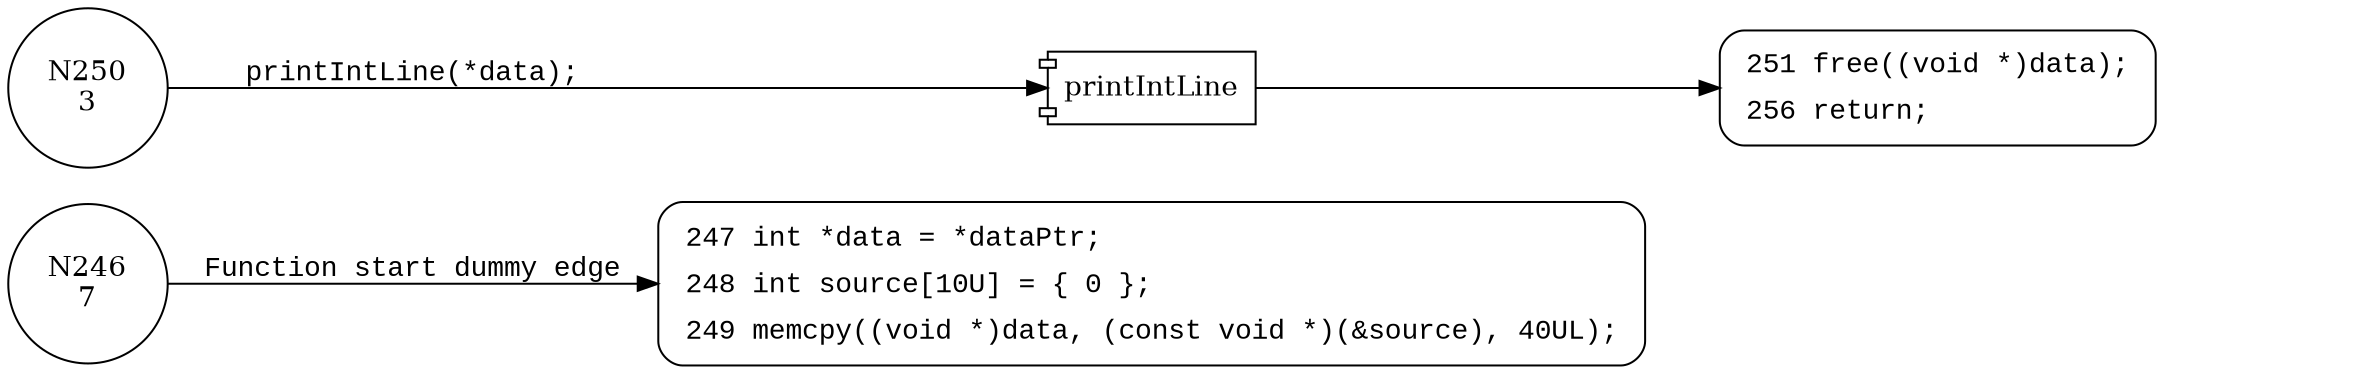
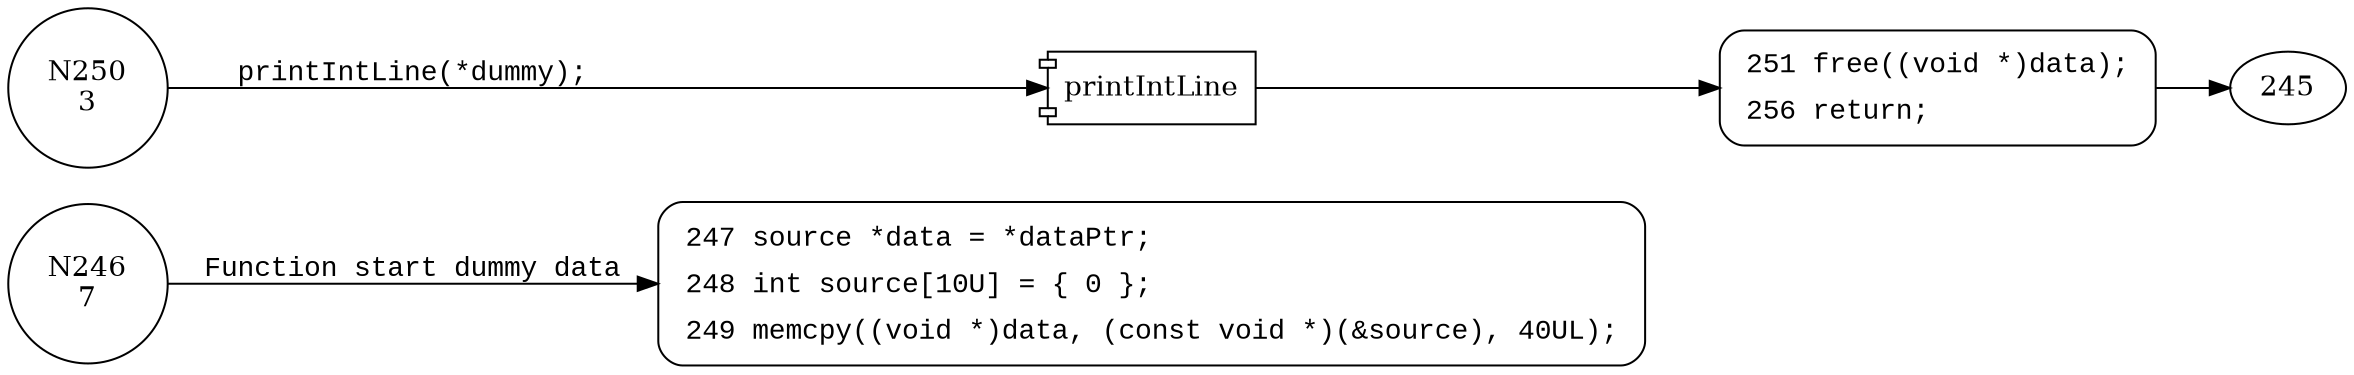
(413, 73) -> (413, 73)
none -> (2288, 88)
(928, 237) -> (953, 237)
(413, 269) -> (413, 269)
